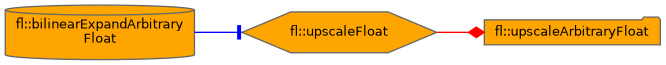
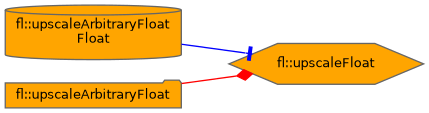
(100, 32) -> (93, 32)
(453, 32) -> (209, 80)
